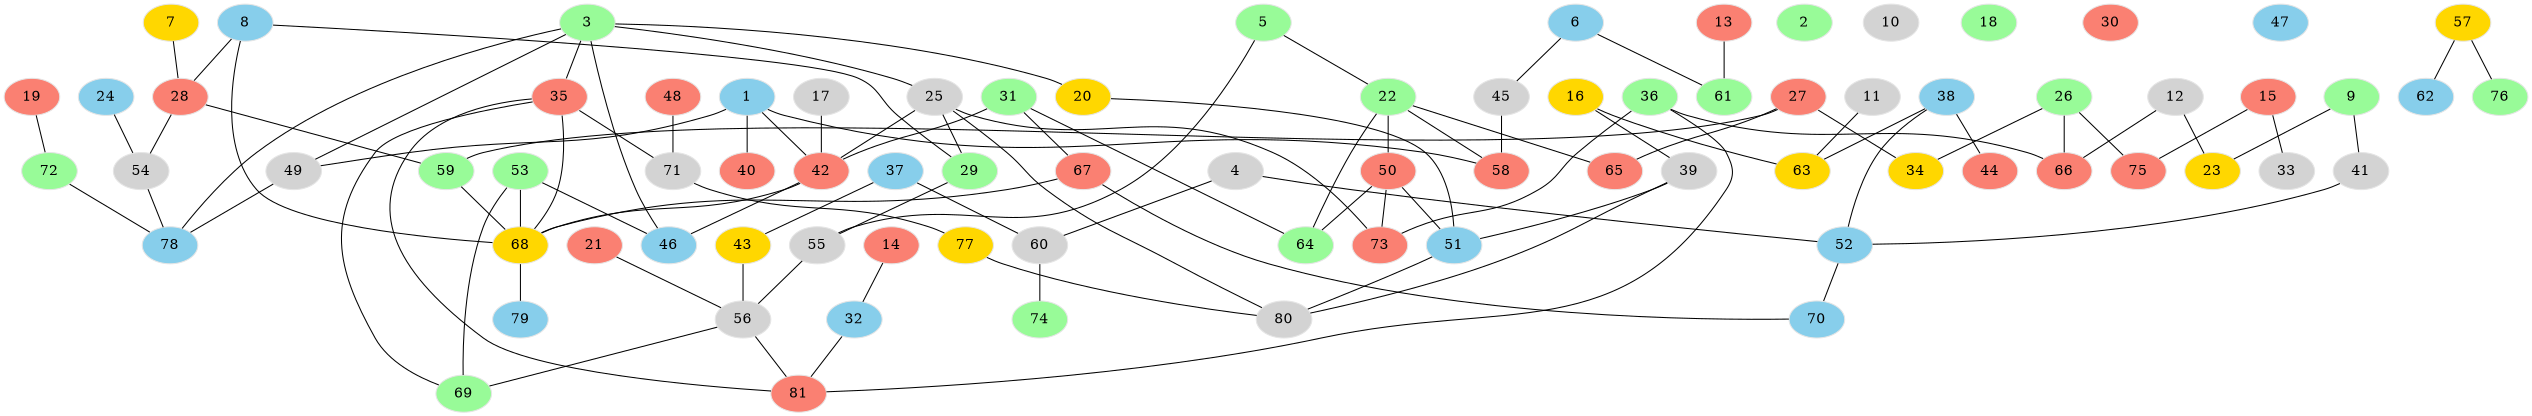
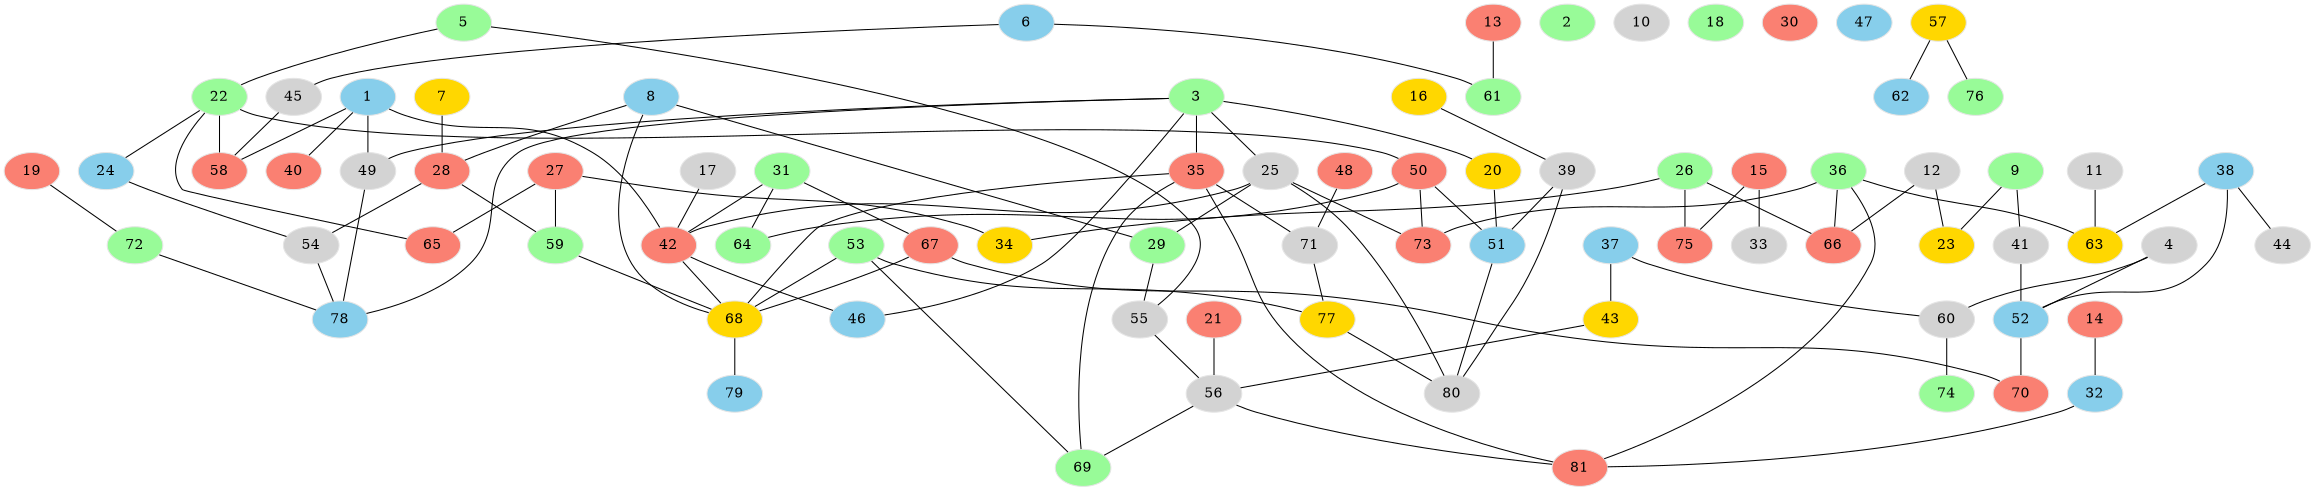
(1673, 136) -> (1969, 205)
(1342, 169) -> (163, 134)
(1990, 171) -> (2283, 245)
(595, 208) -> (1046, 288)
(1817, 319) -> (2021, 394)
